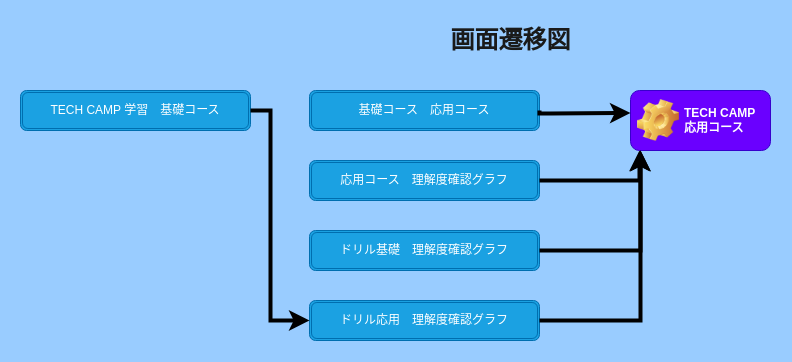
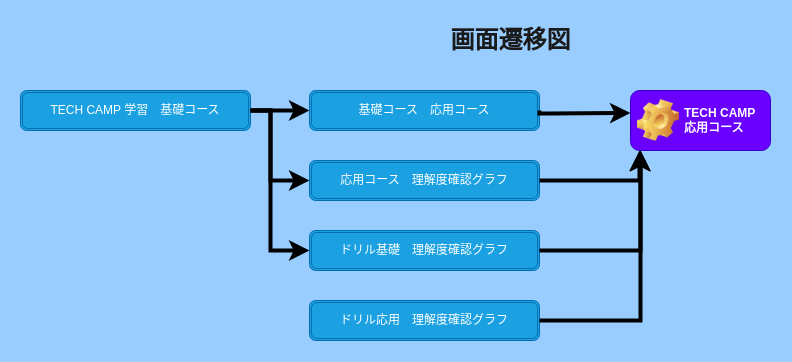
none -> (284, 111)
none -> (284, 181)
none -> (284, 251)
(271, 299) -> none
